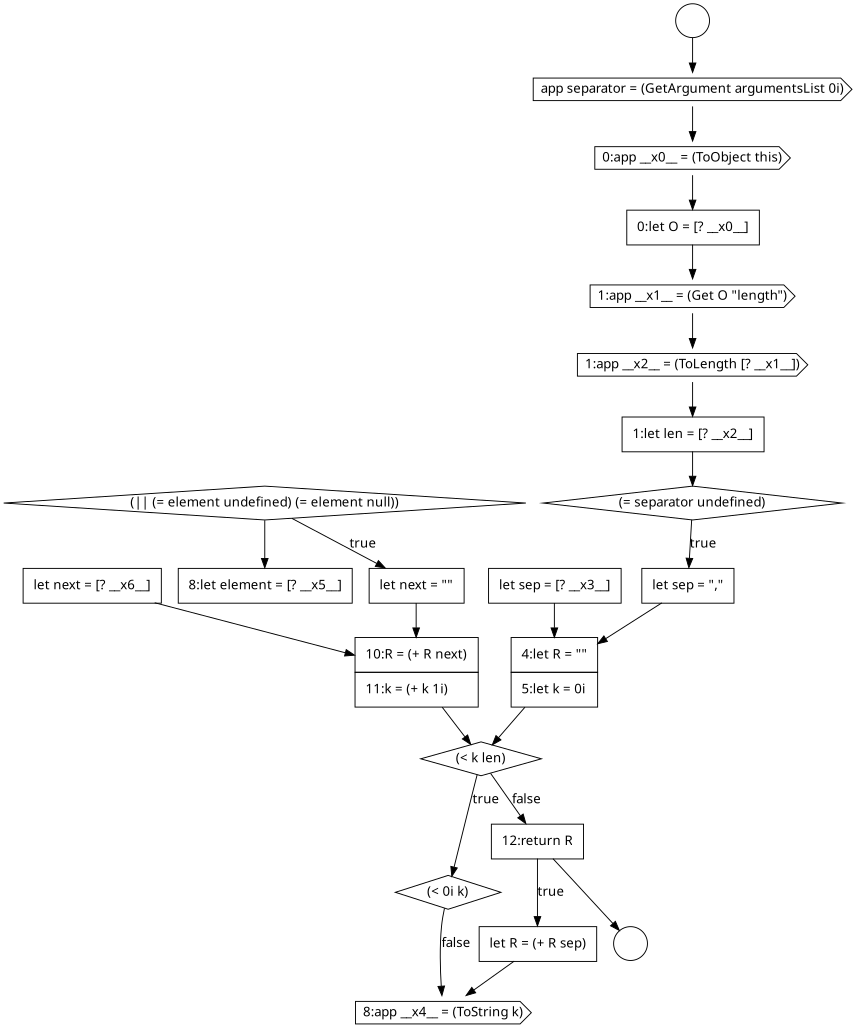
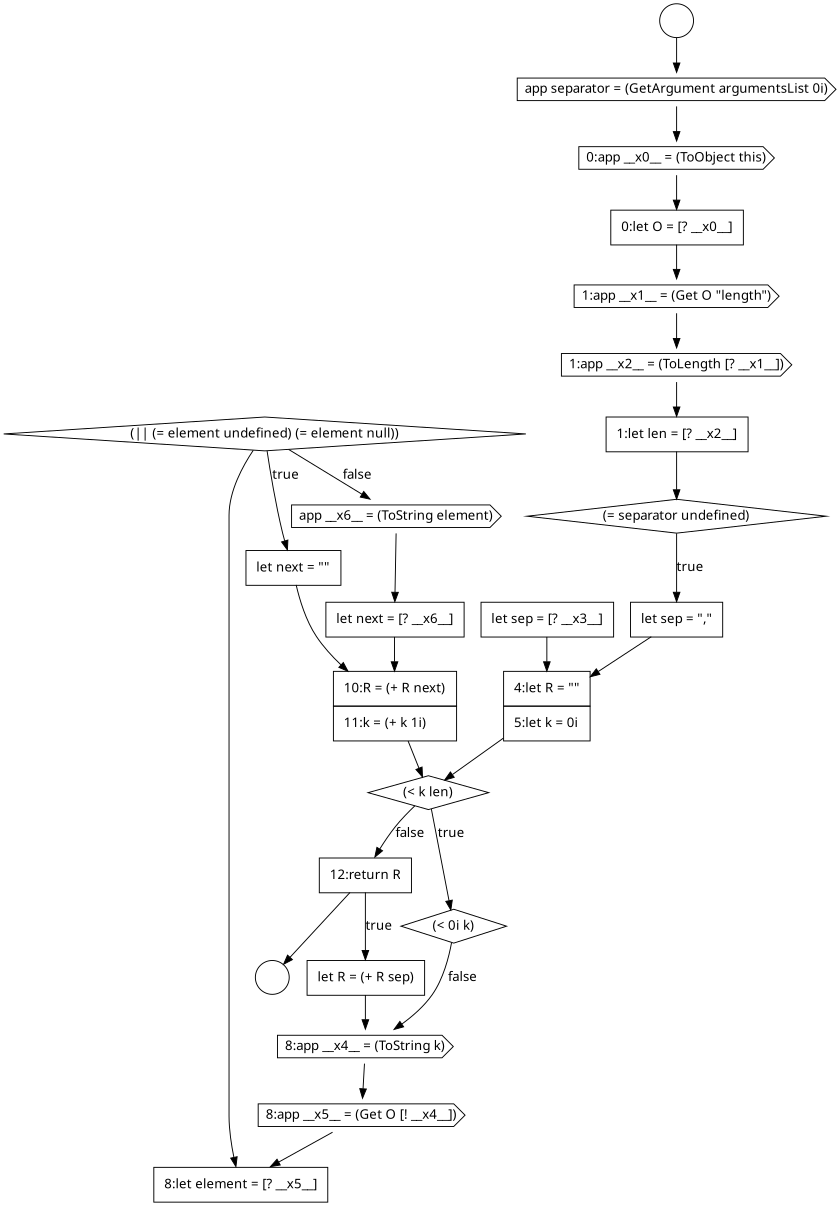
none -> (396, 516)
none -> (362, 1115)
